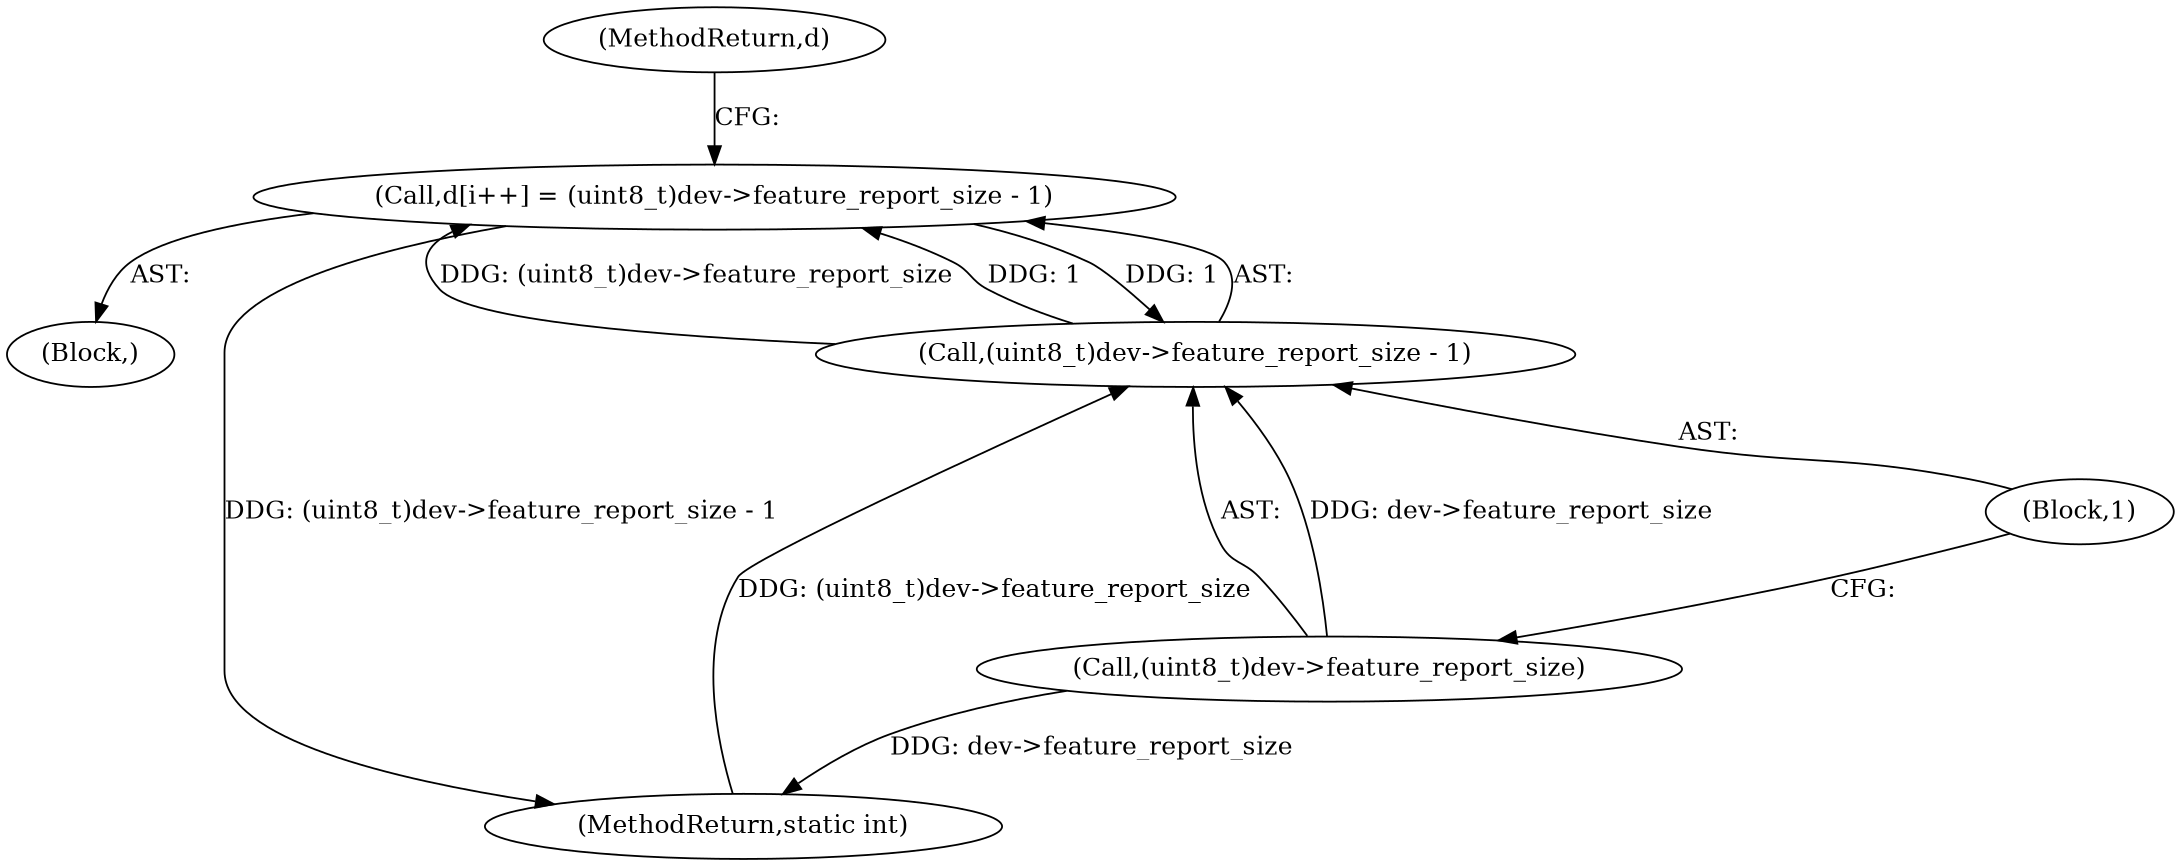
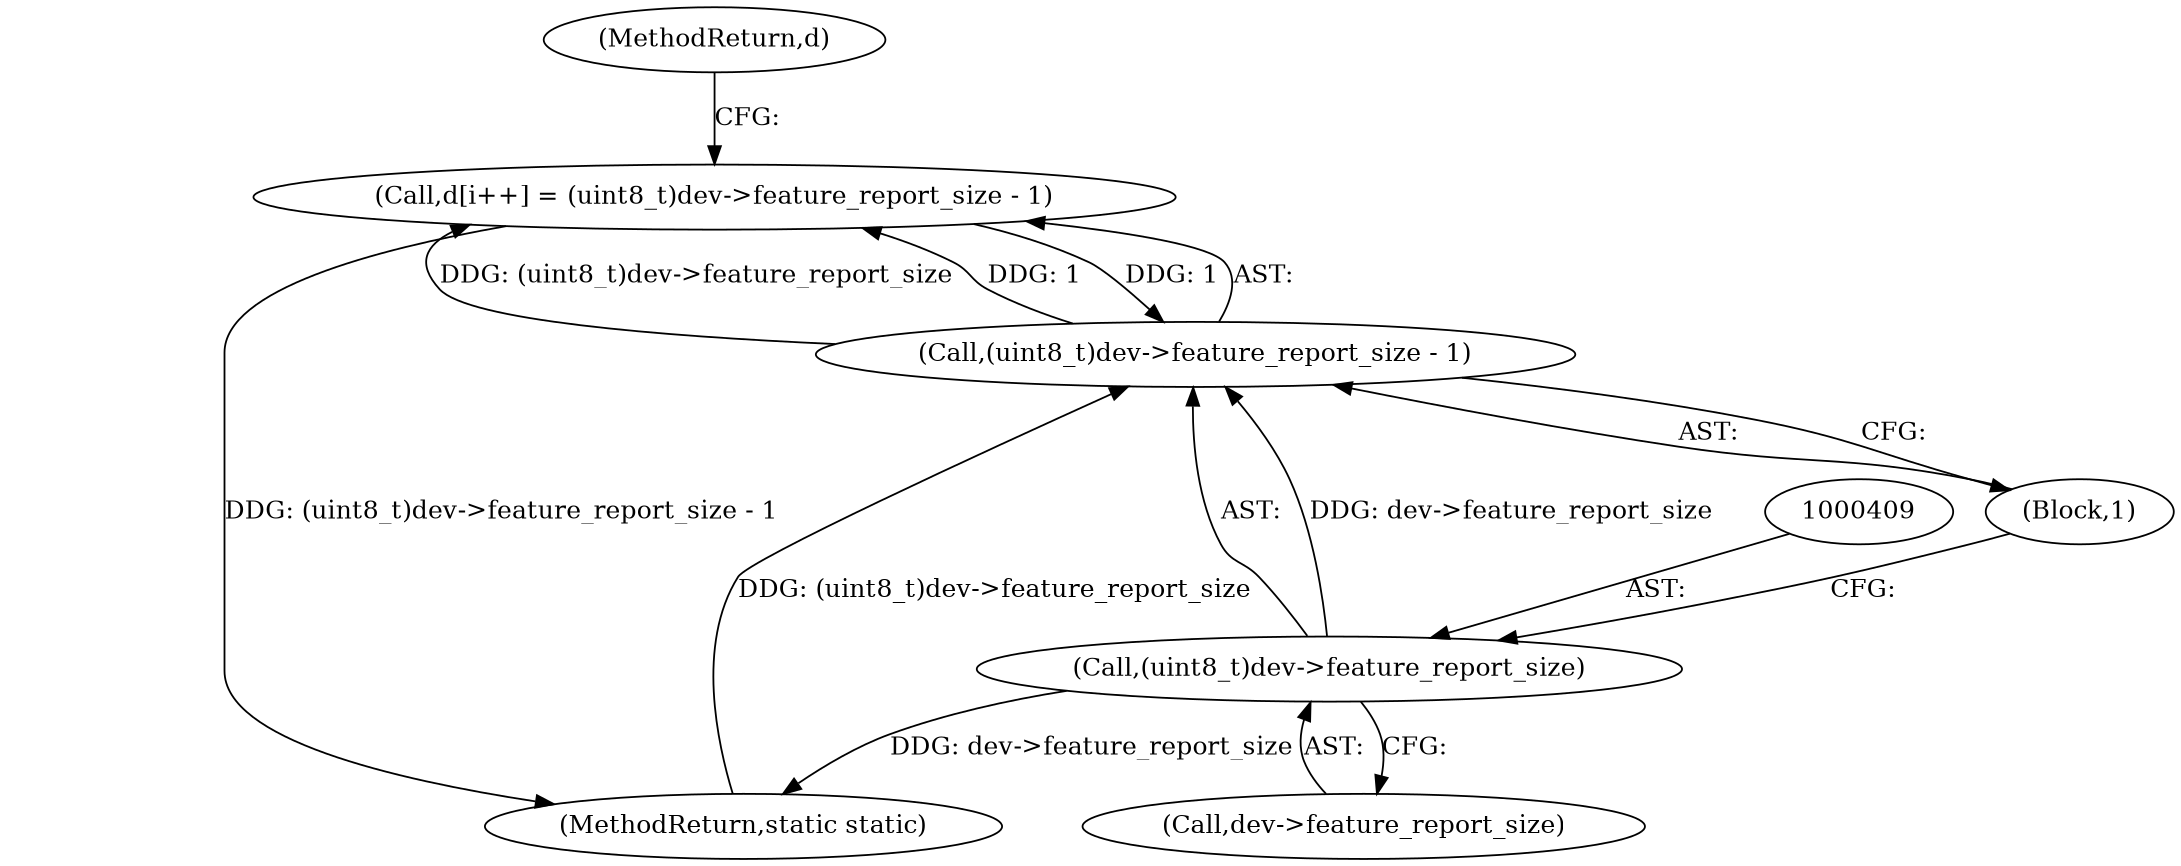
(91, 354) -> none
none -> (1730, 415)
none -> (1859, 512)
(743, 826) -> (743, 826)
none -> (1364, 826)
